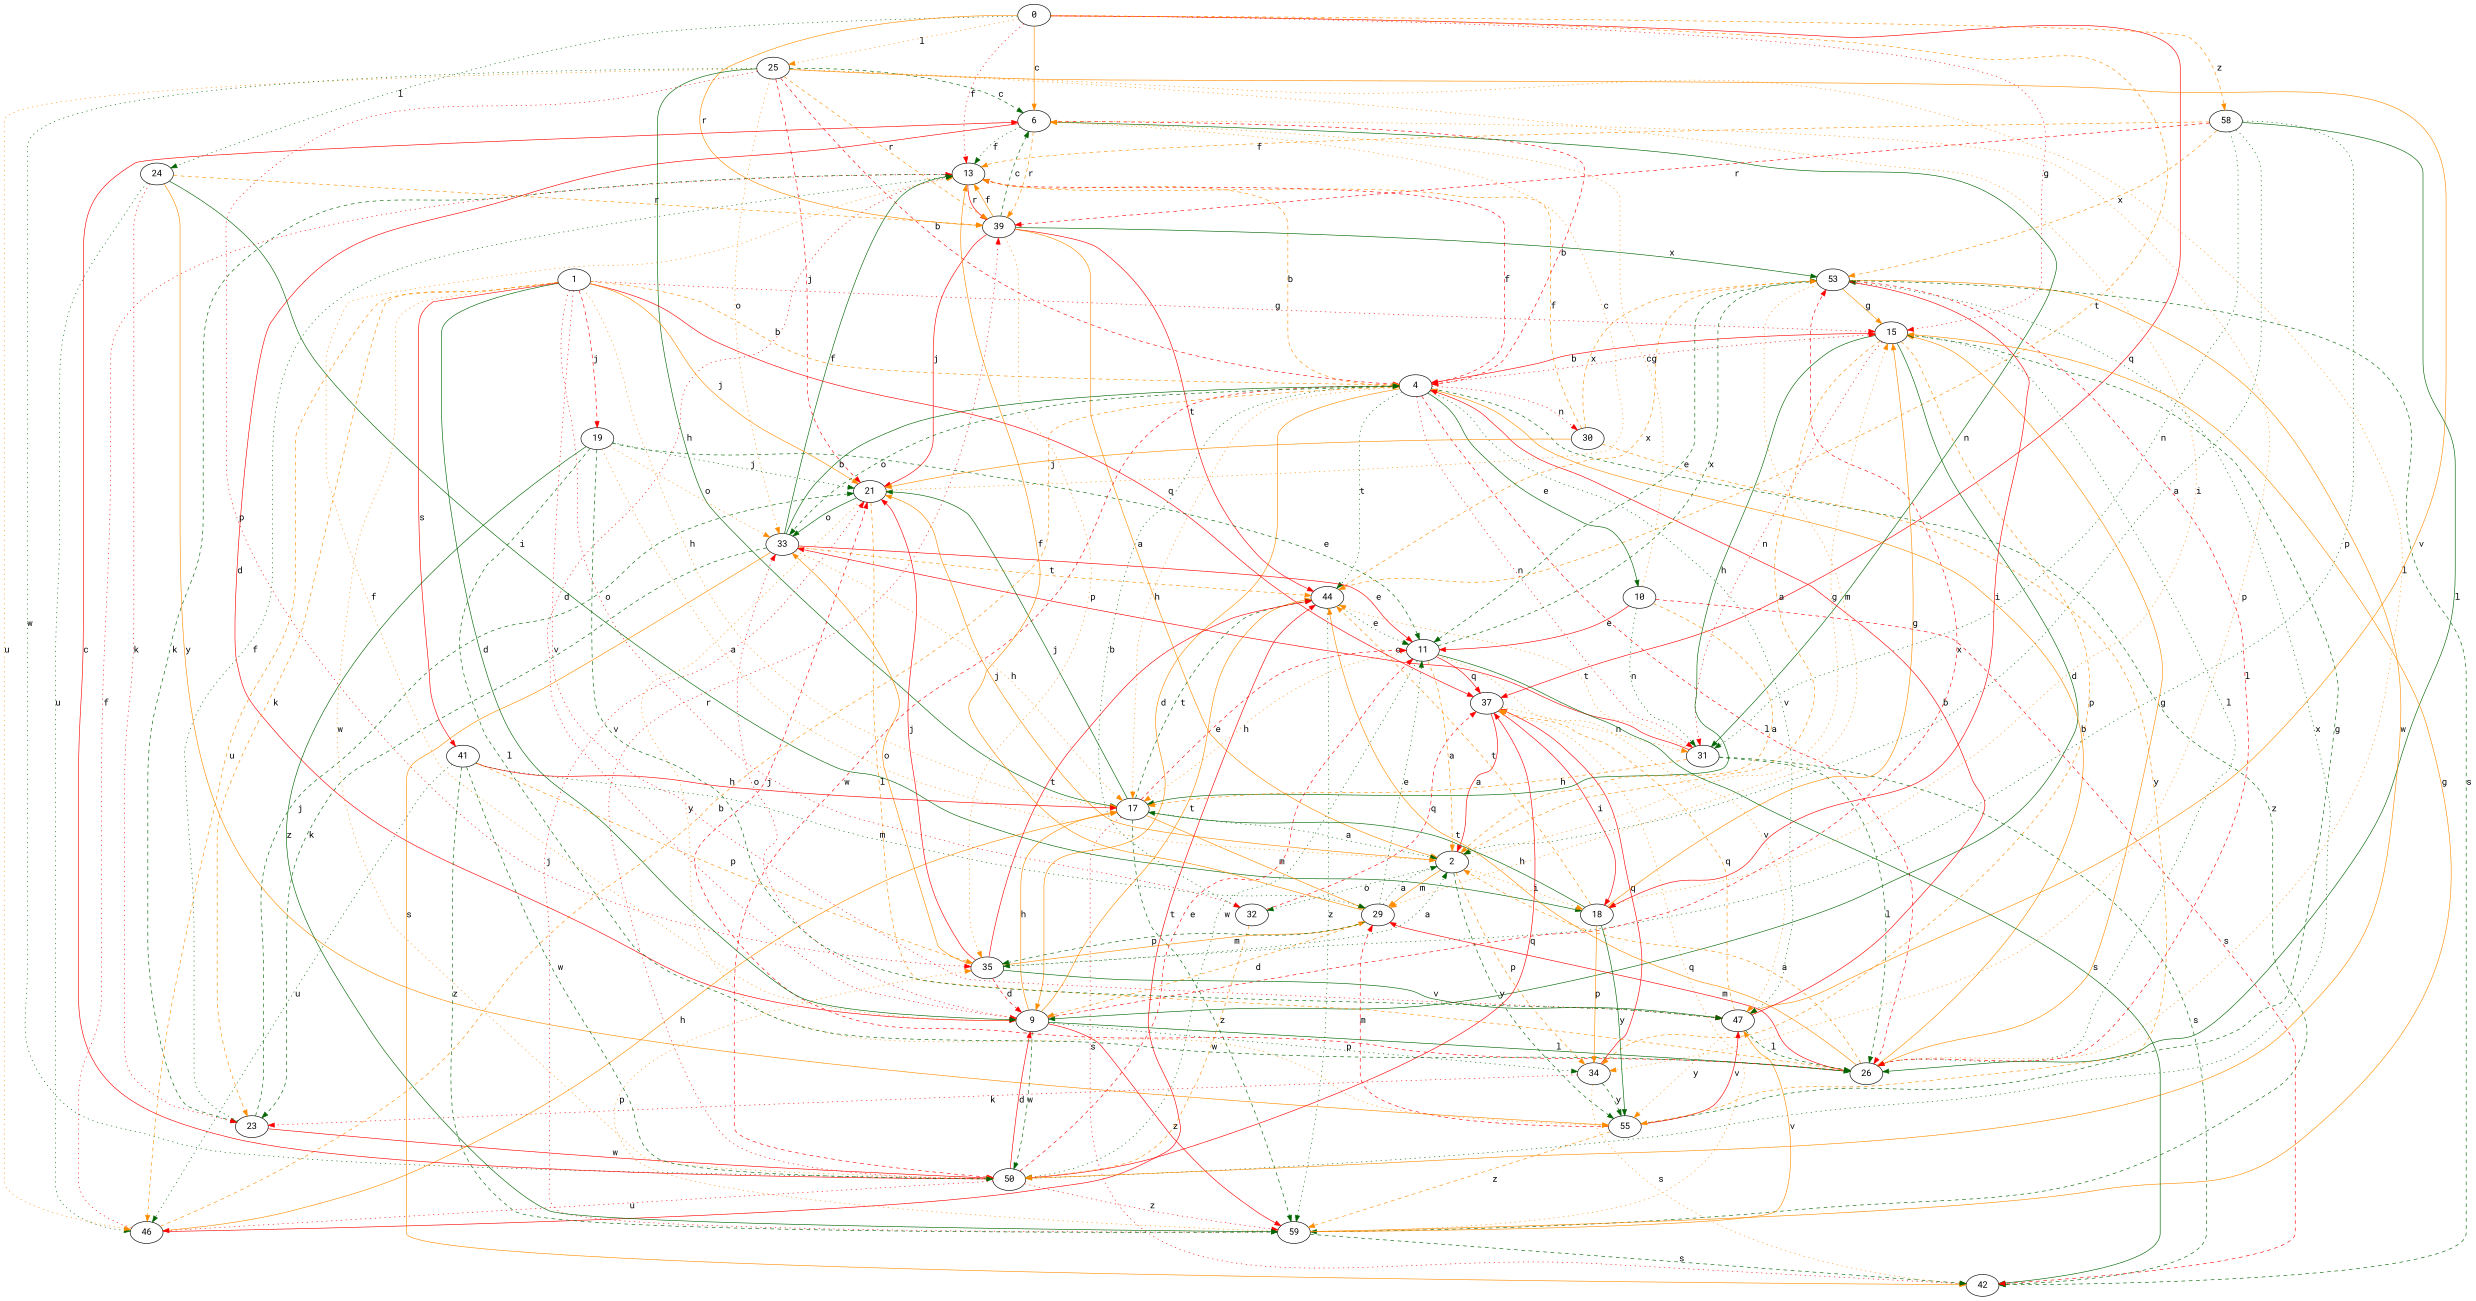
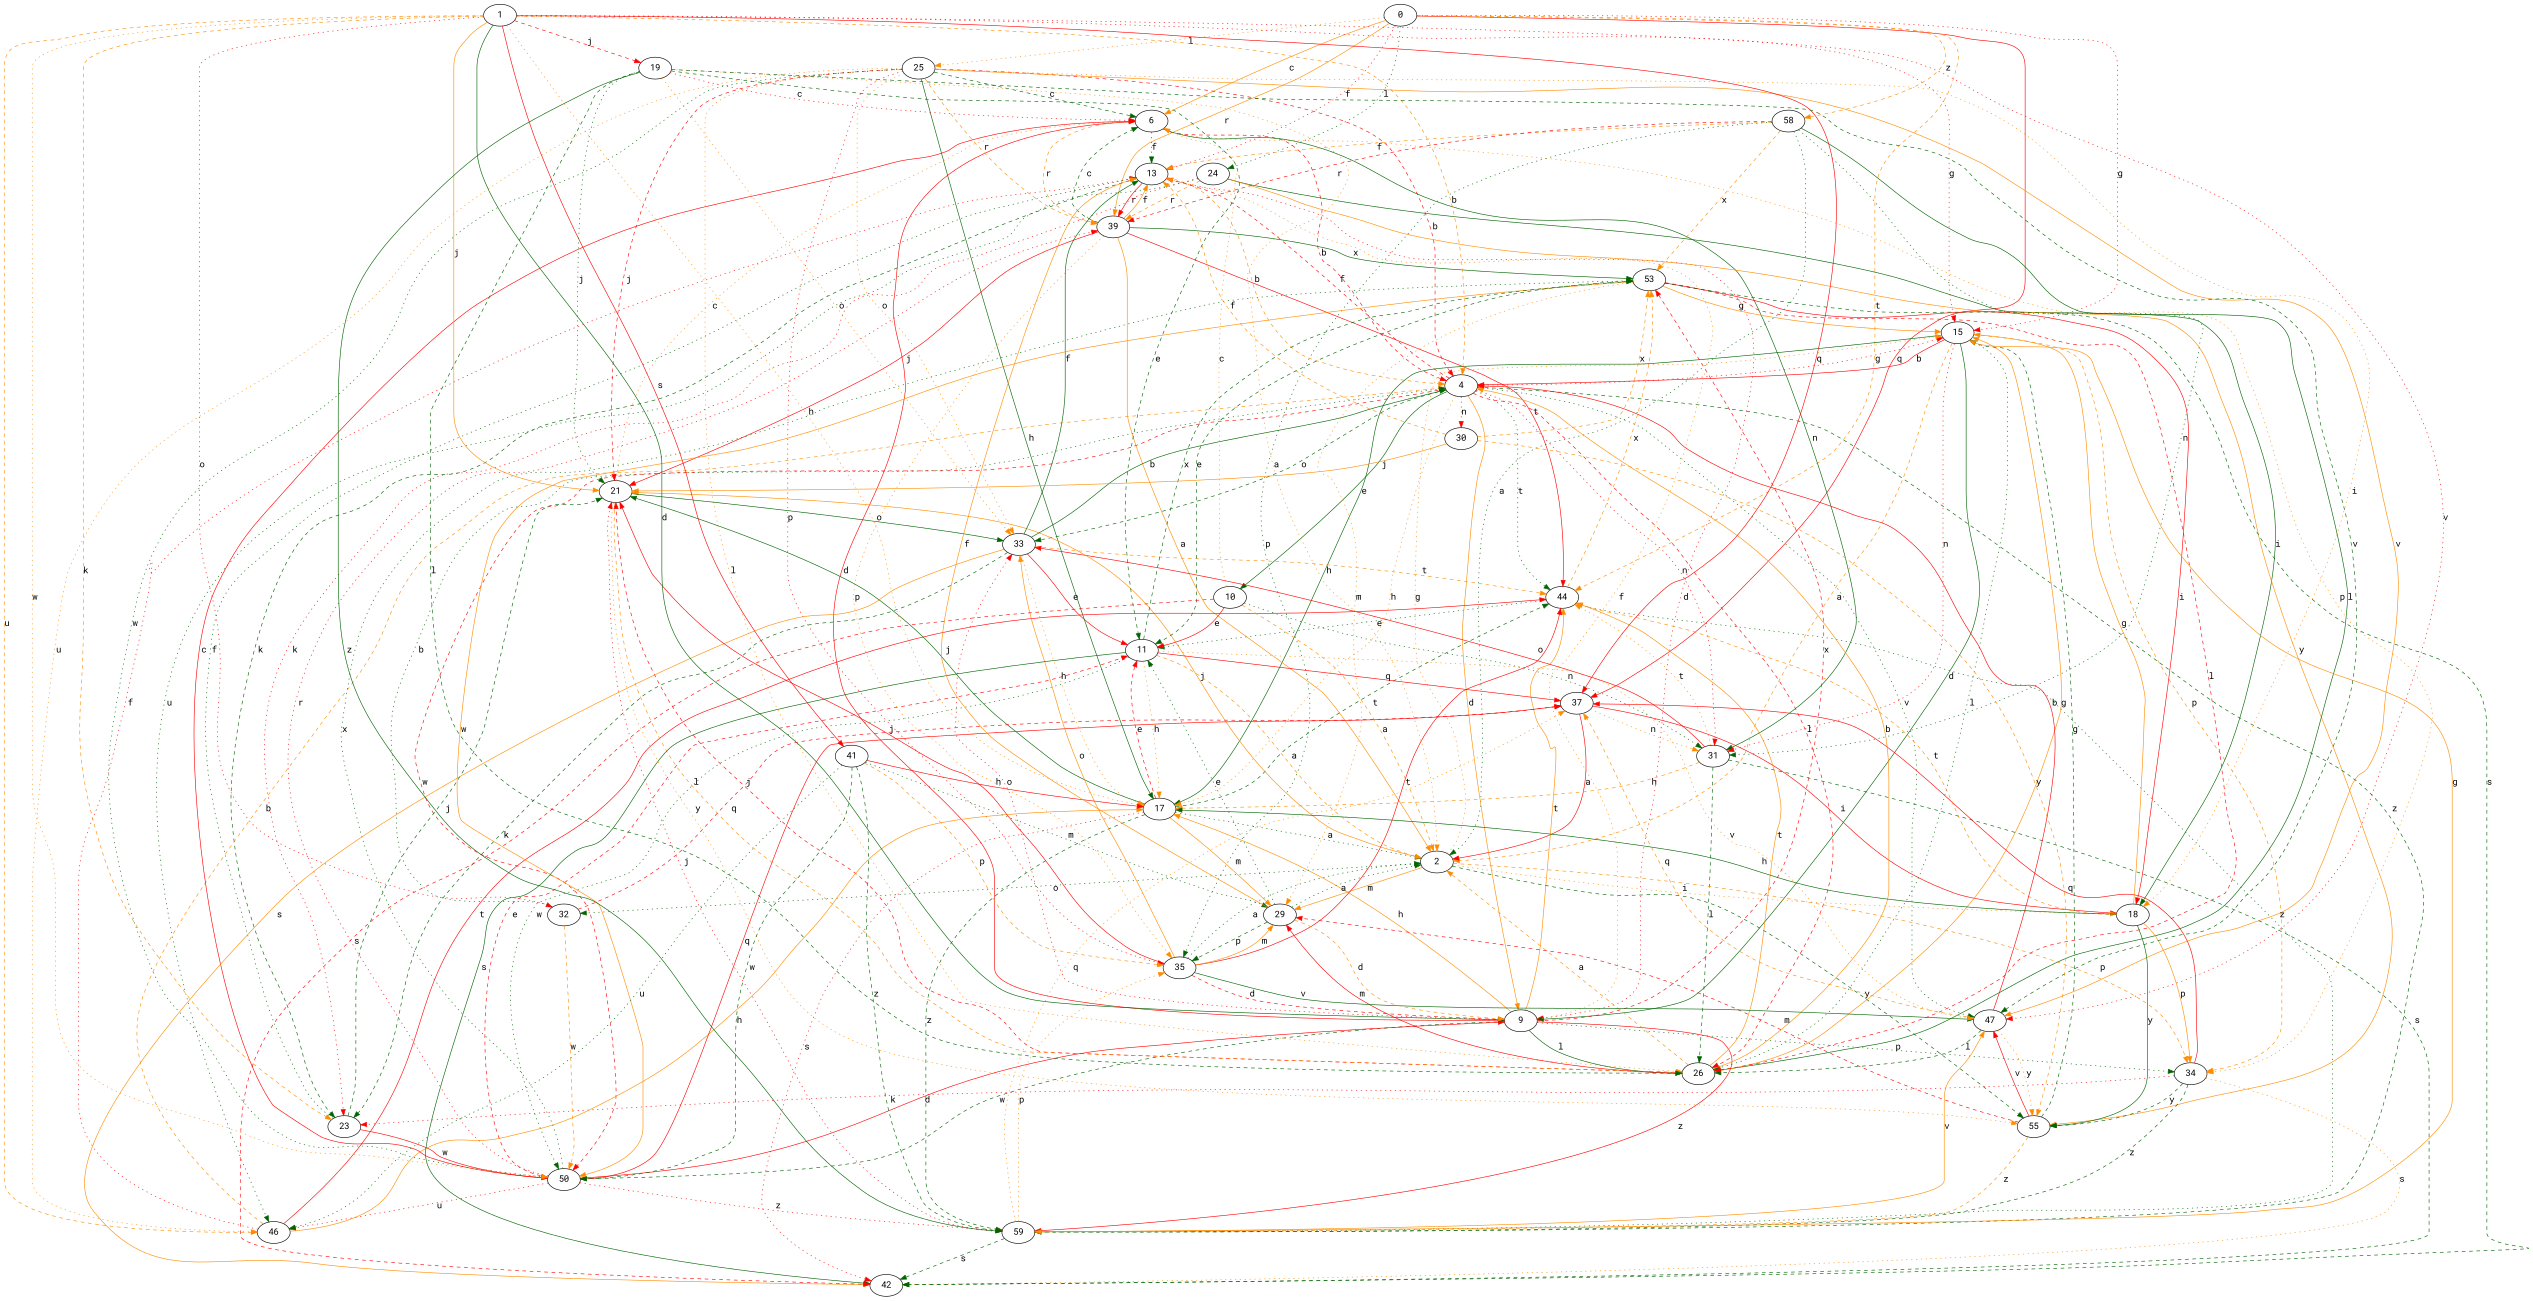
none -> (898, 110)
none -> (1636, 1228)
